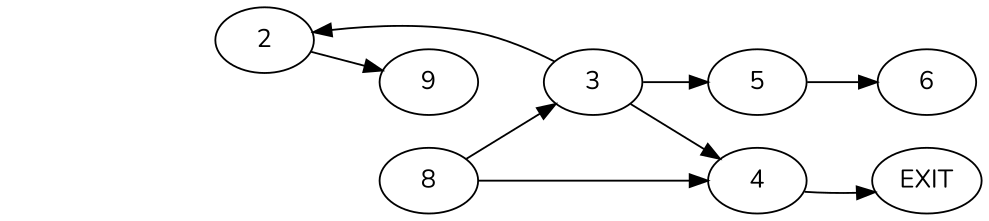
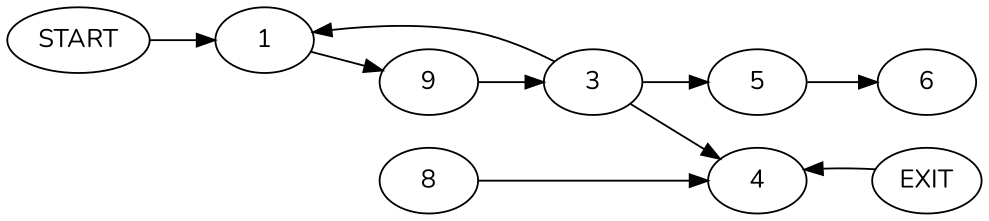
none -> (78, 40)
(265, 40) -> (265, 40)
(503, 136) -> (502, 82)
(831, 193) -> (849, 168)
